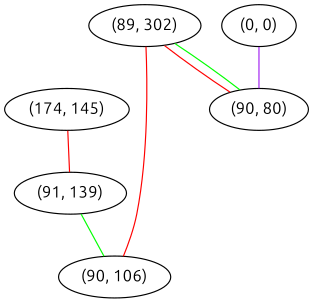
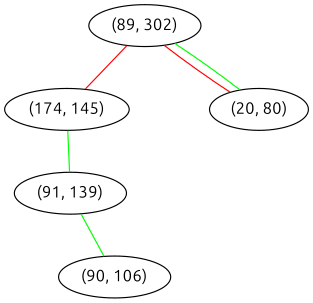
(259, 26) -> none
(259, 109) -> (259, 109)
(69, 151) -> (69, 151)
(145, 153) -> (106, 67)
